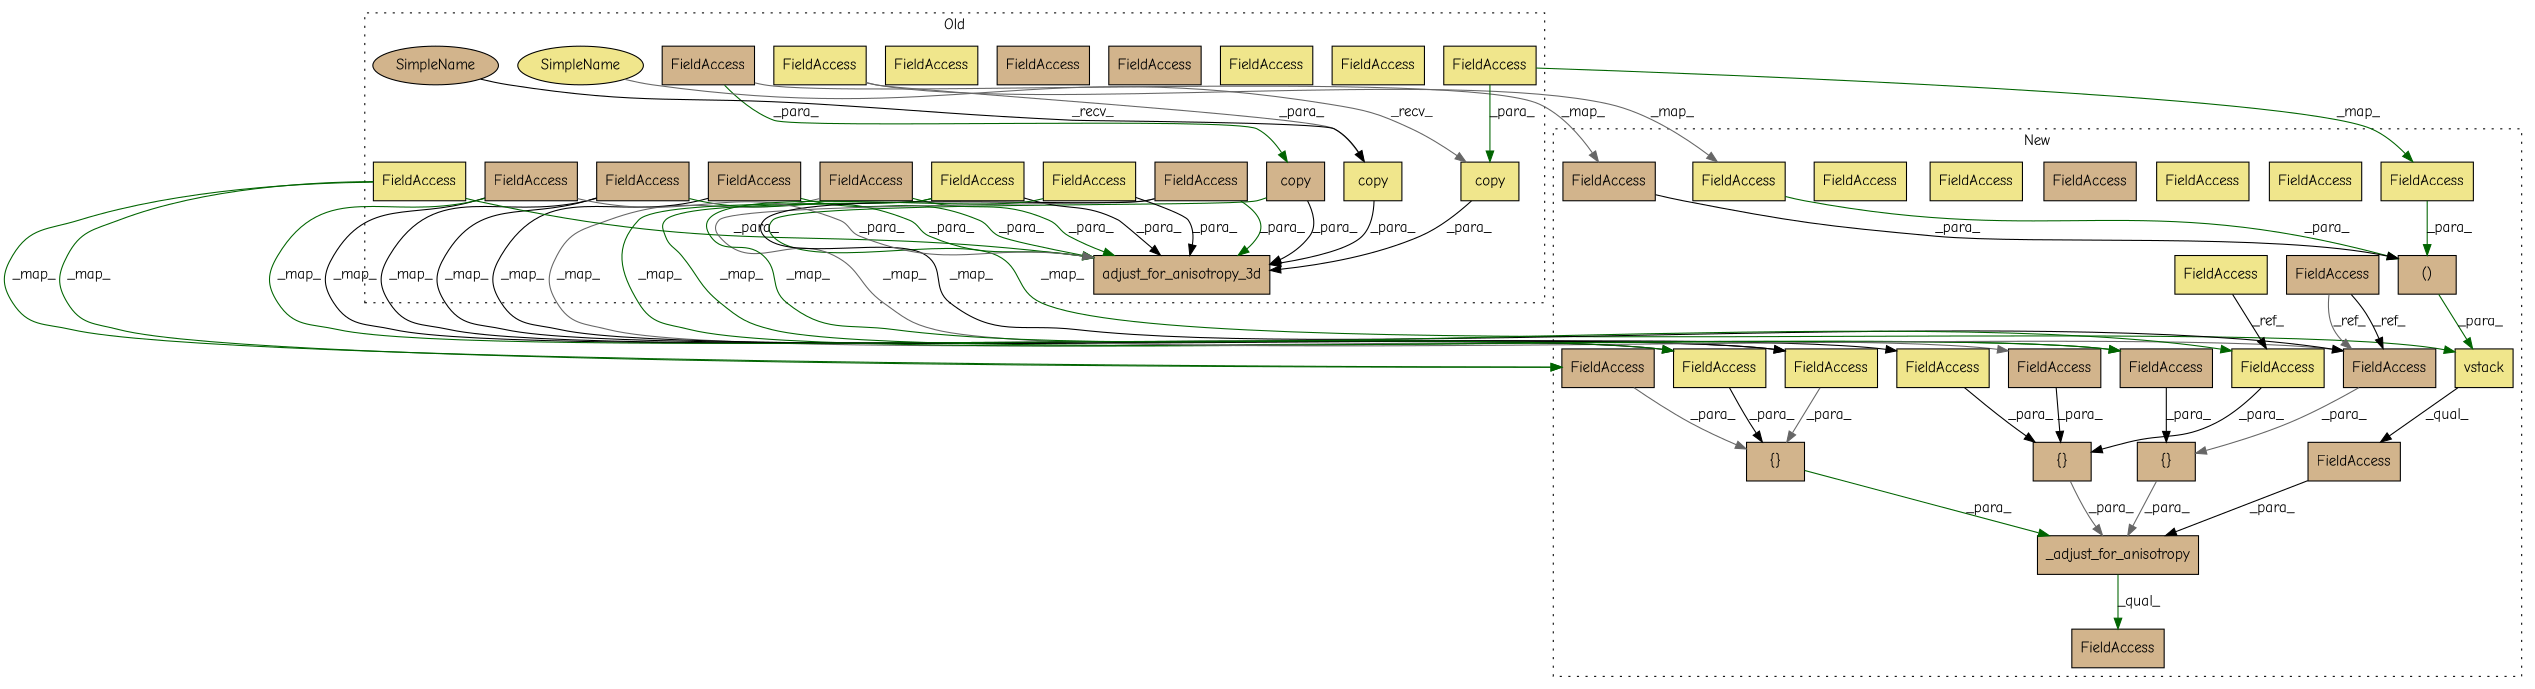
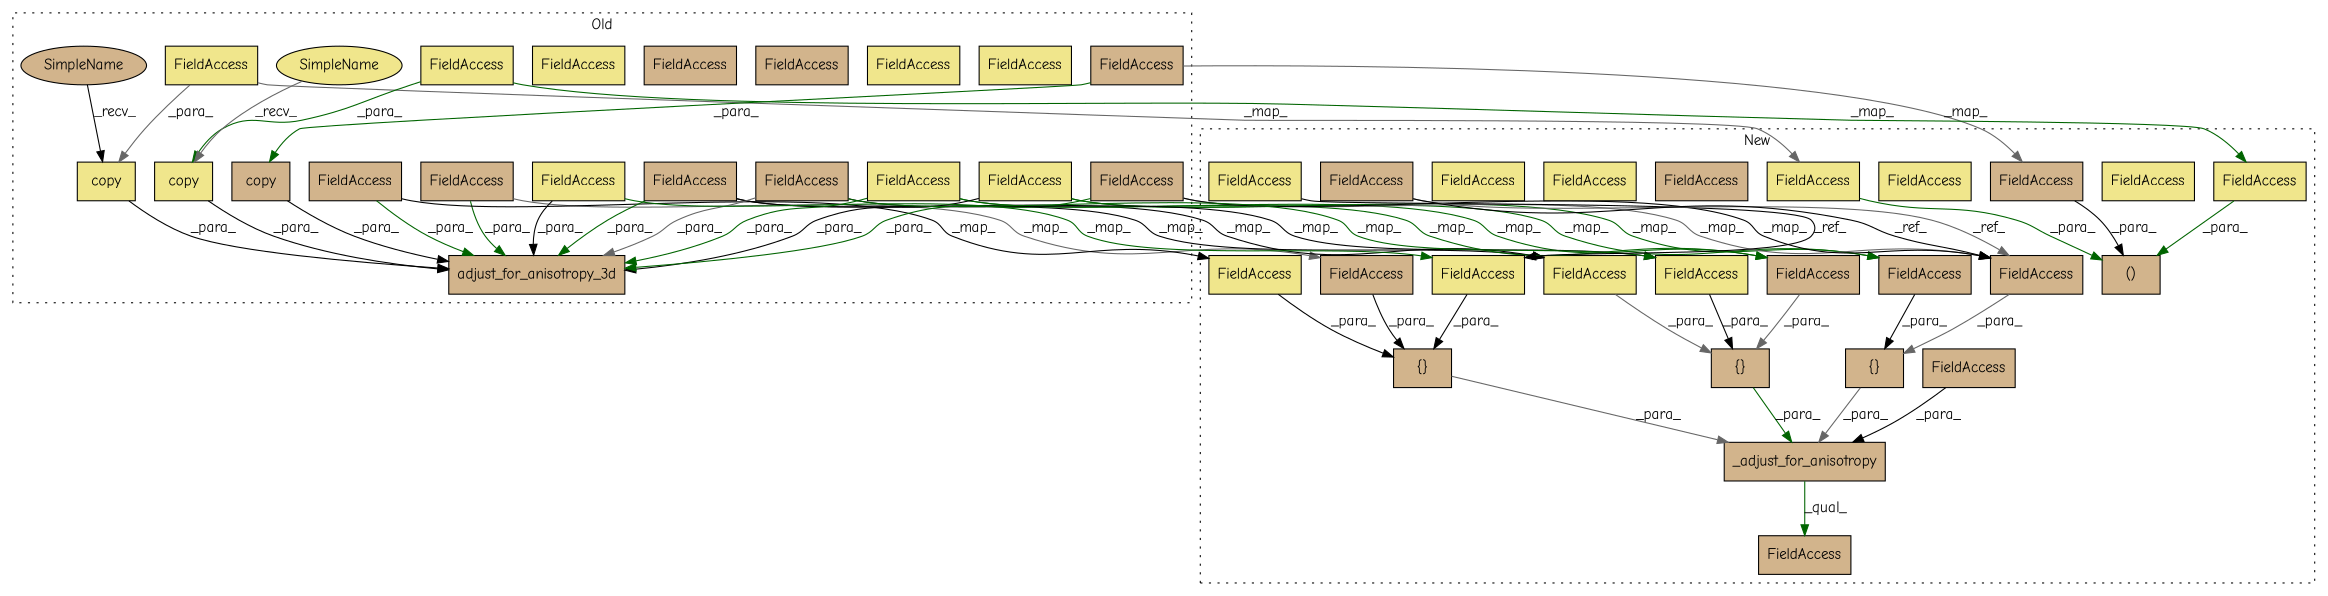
(2484, 368) -> none
